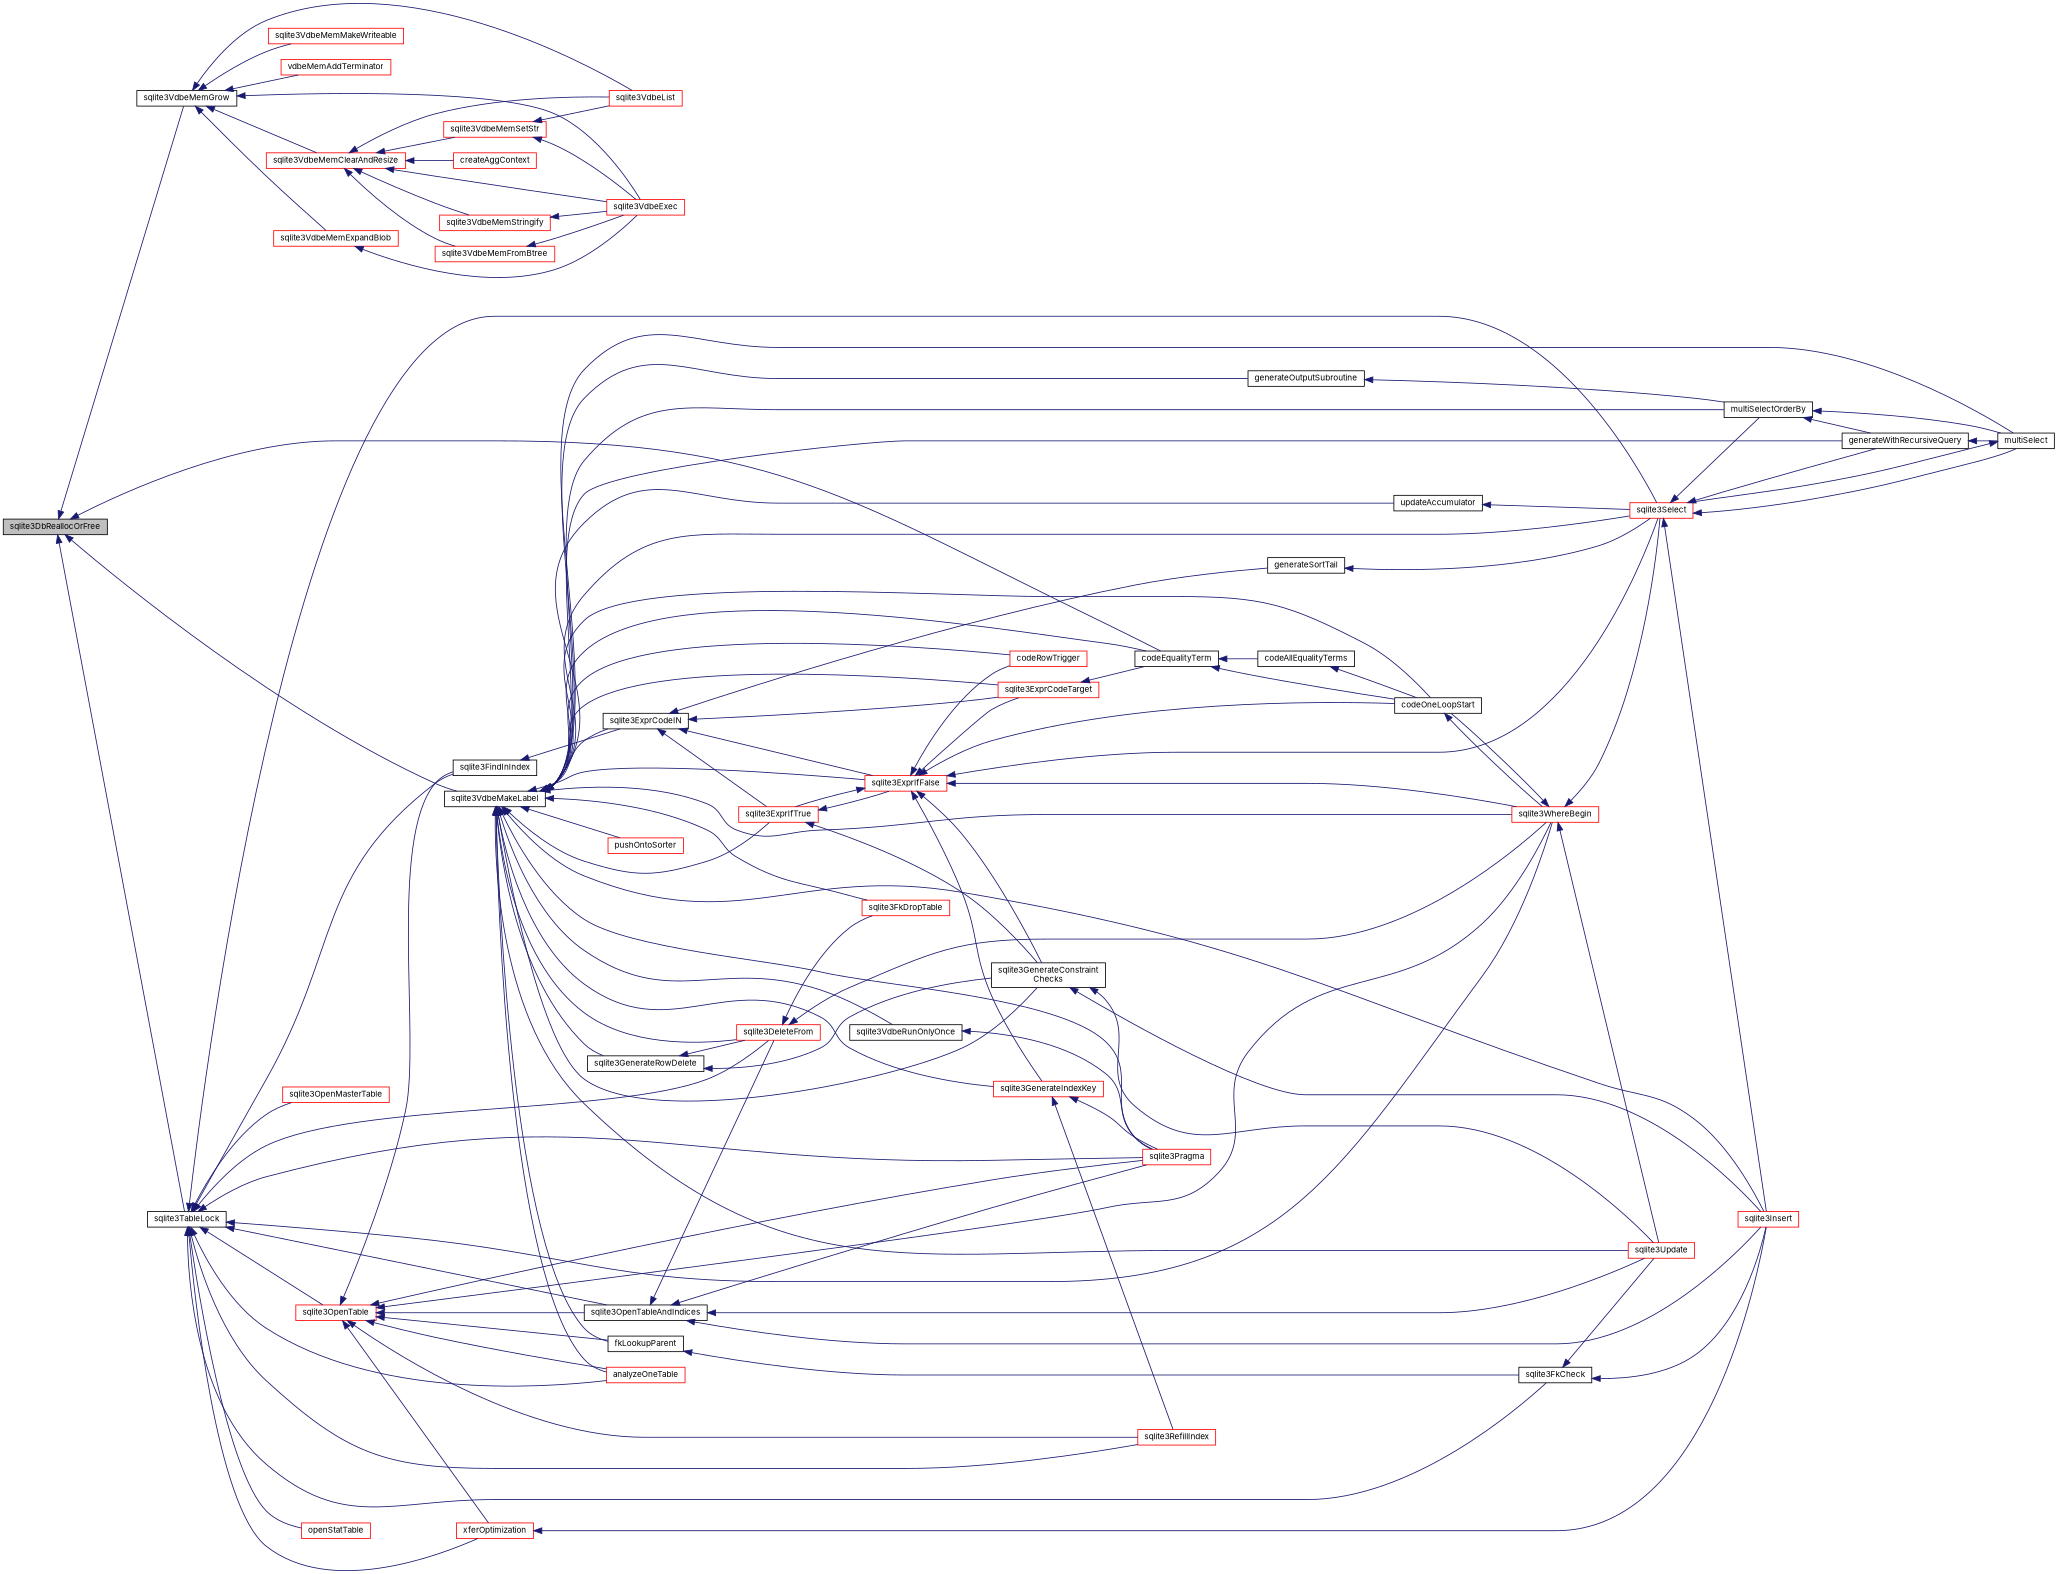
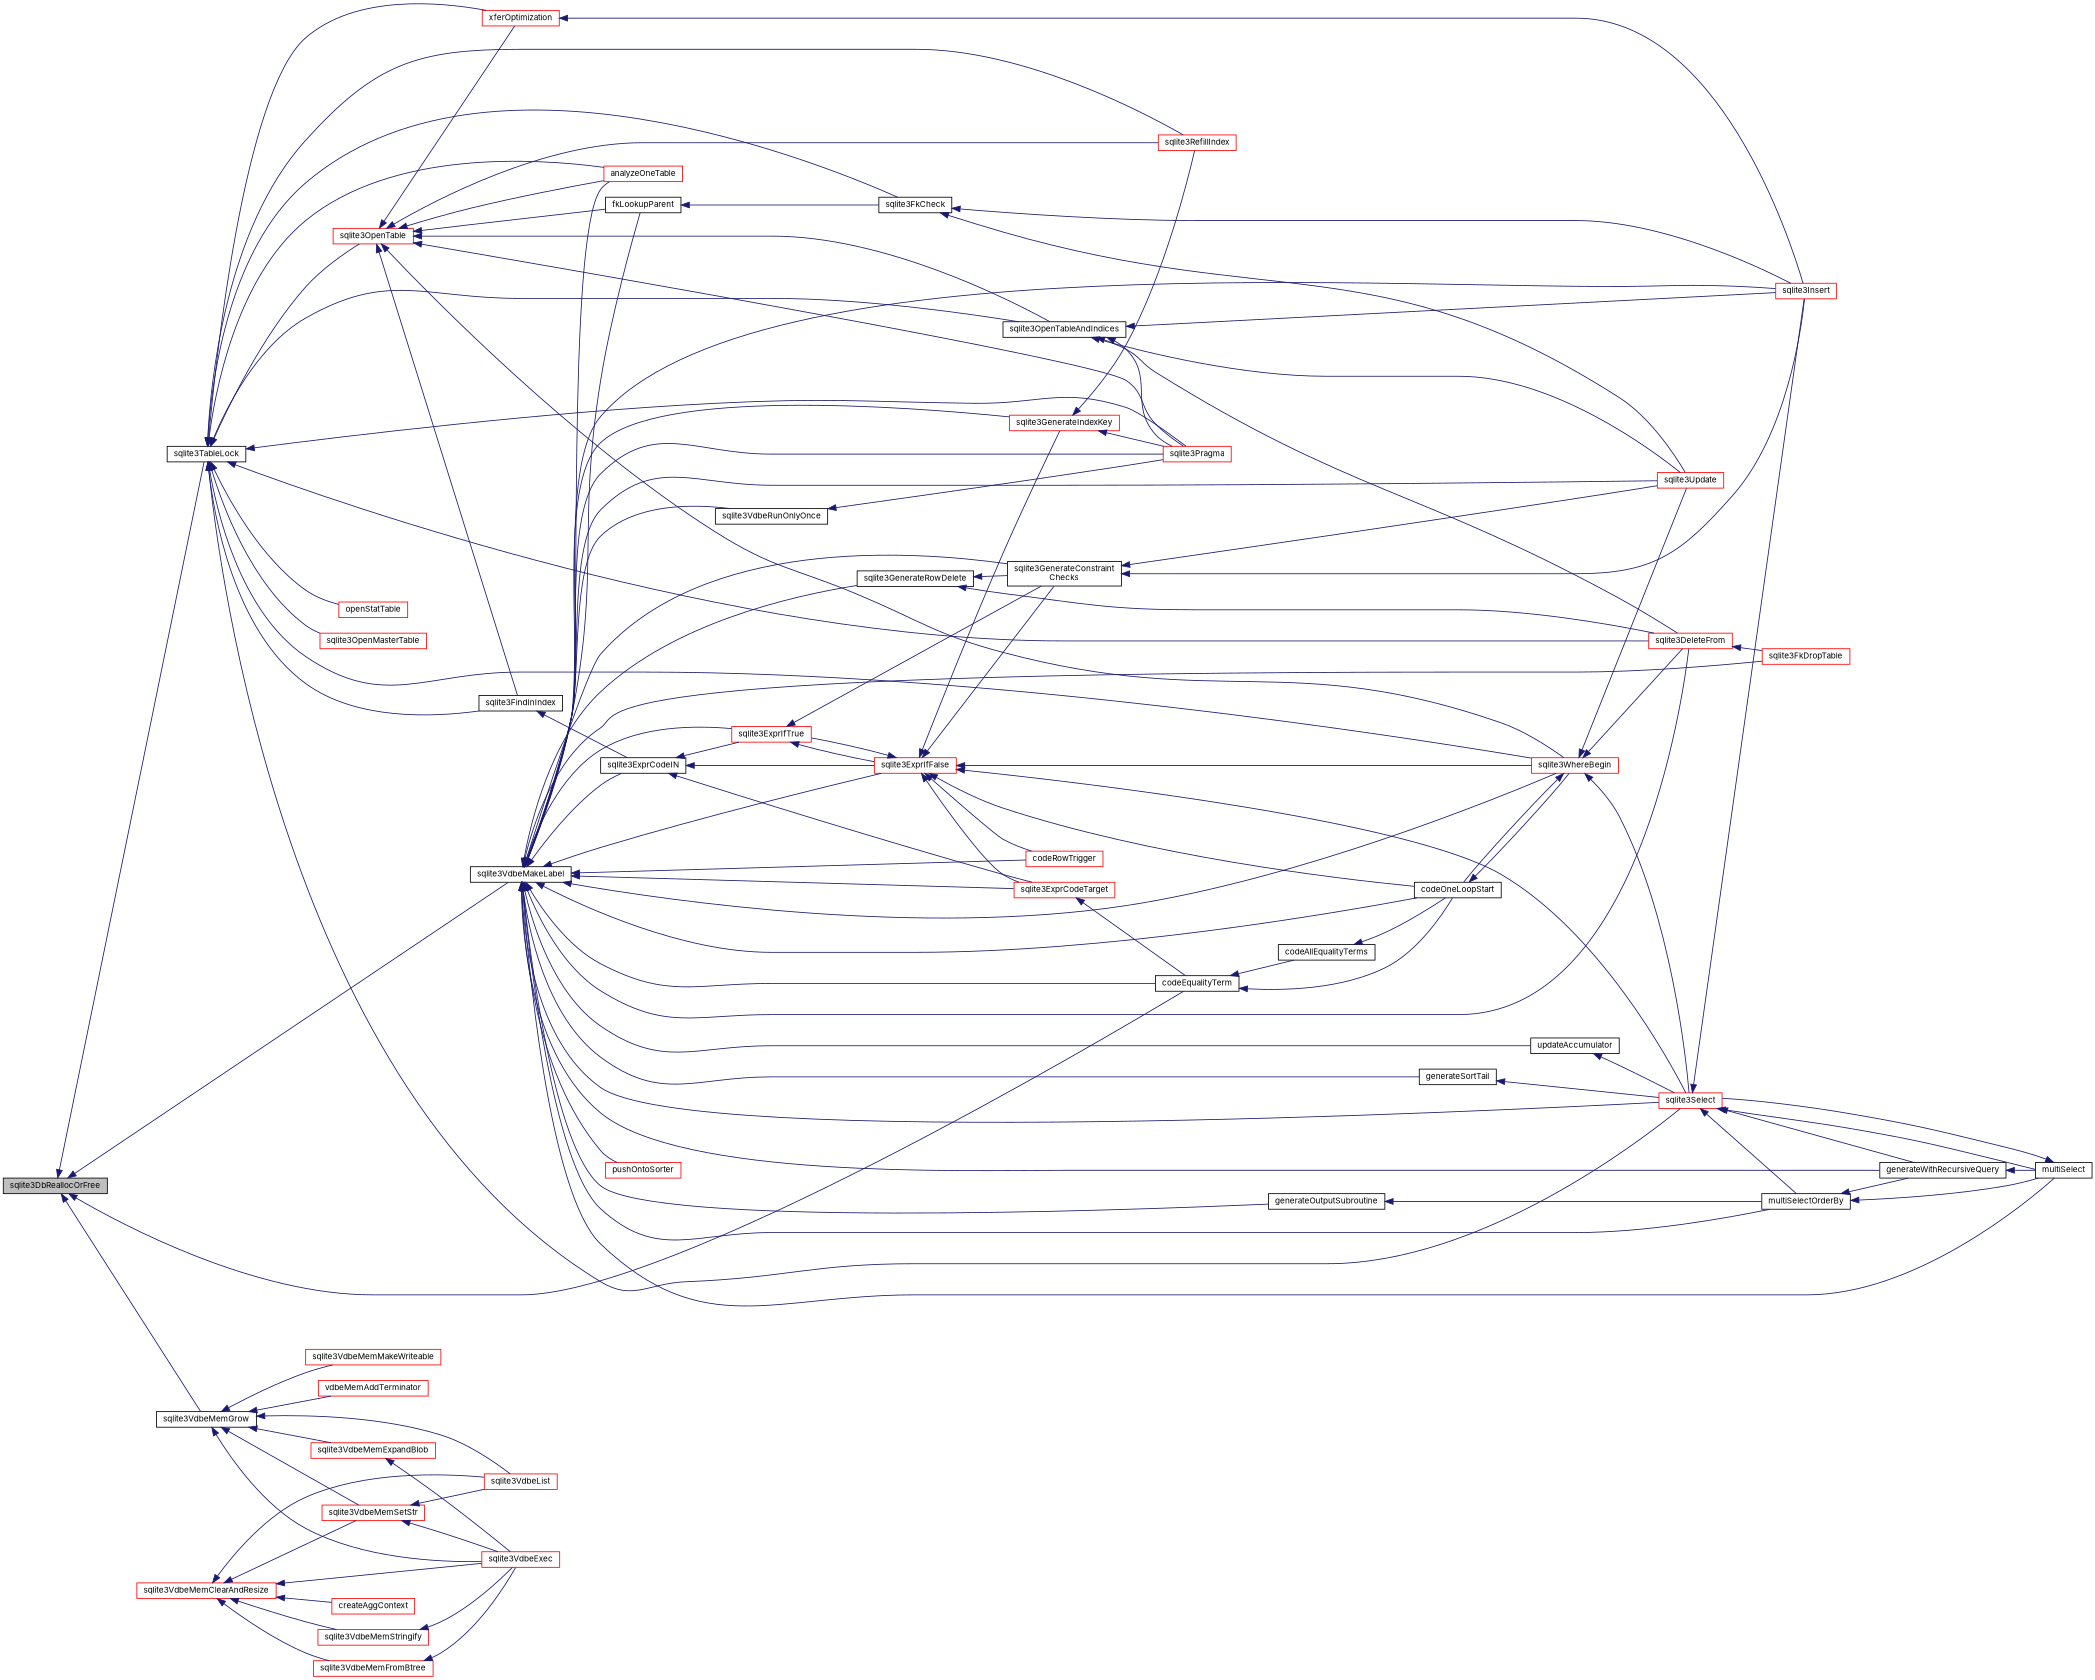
(265, 131) -> (293, 1468)
(984, 620) -> (913, 1077)
(1159, 939) -> (1636, 700)
